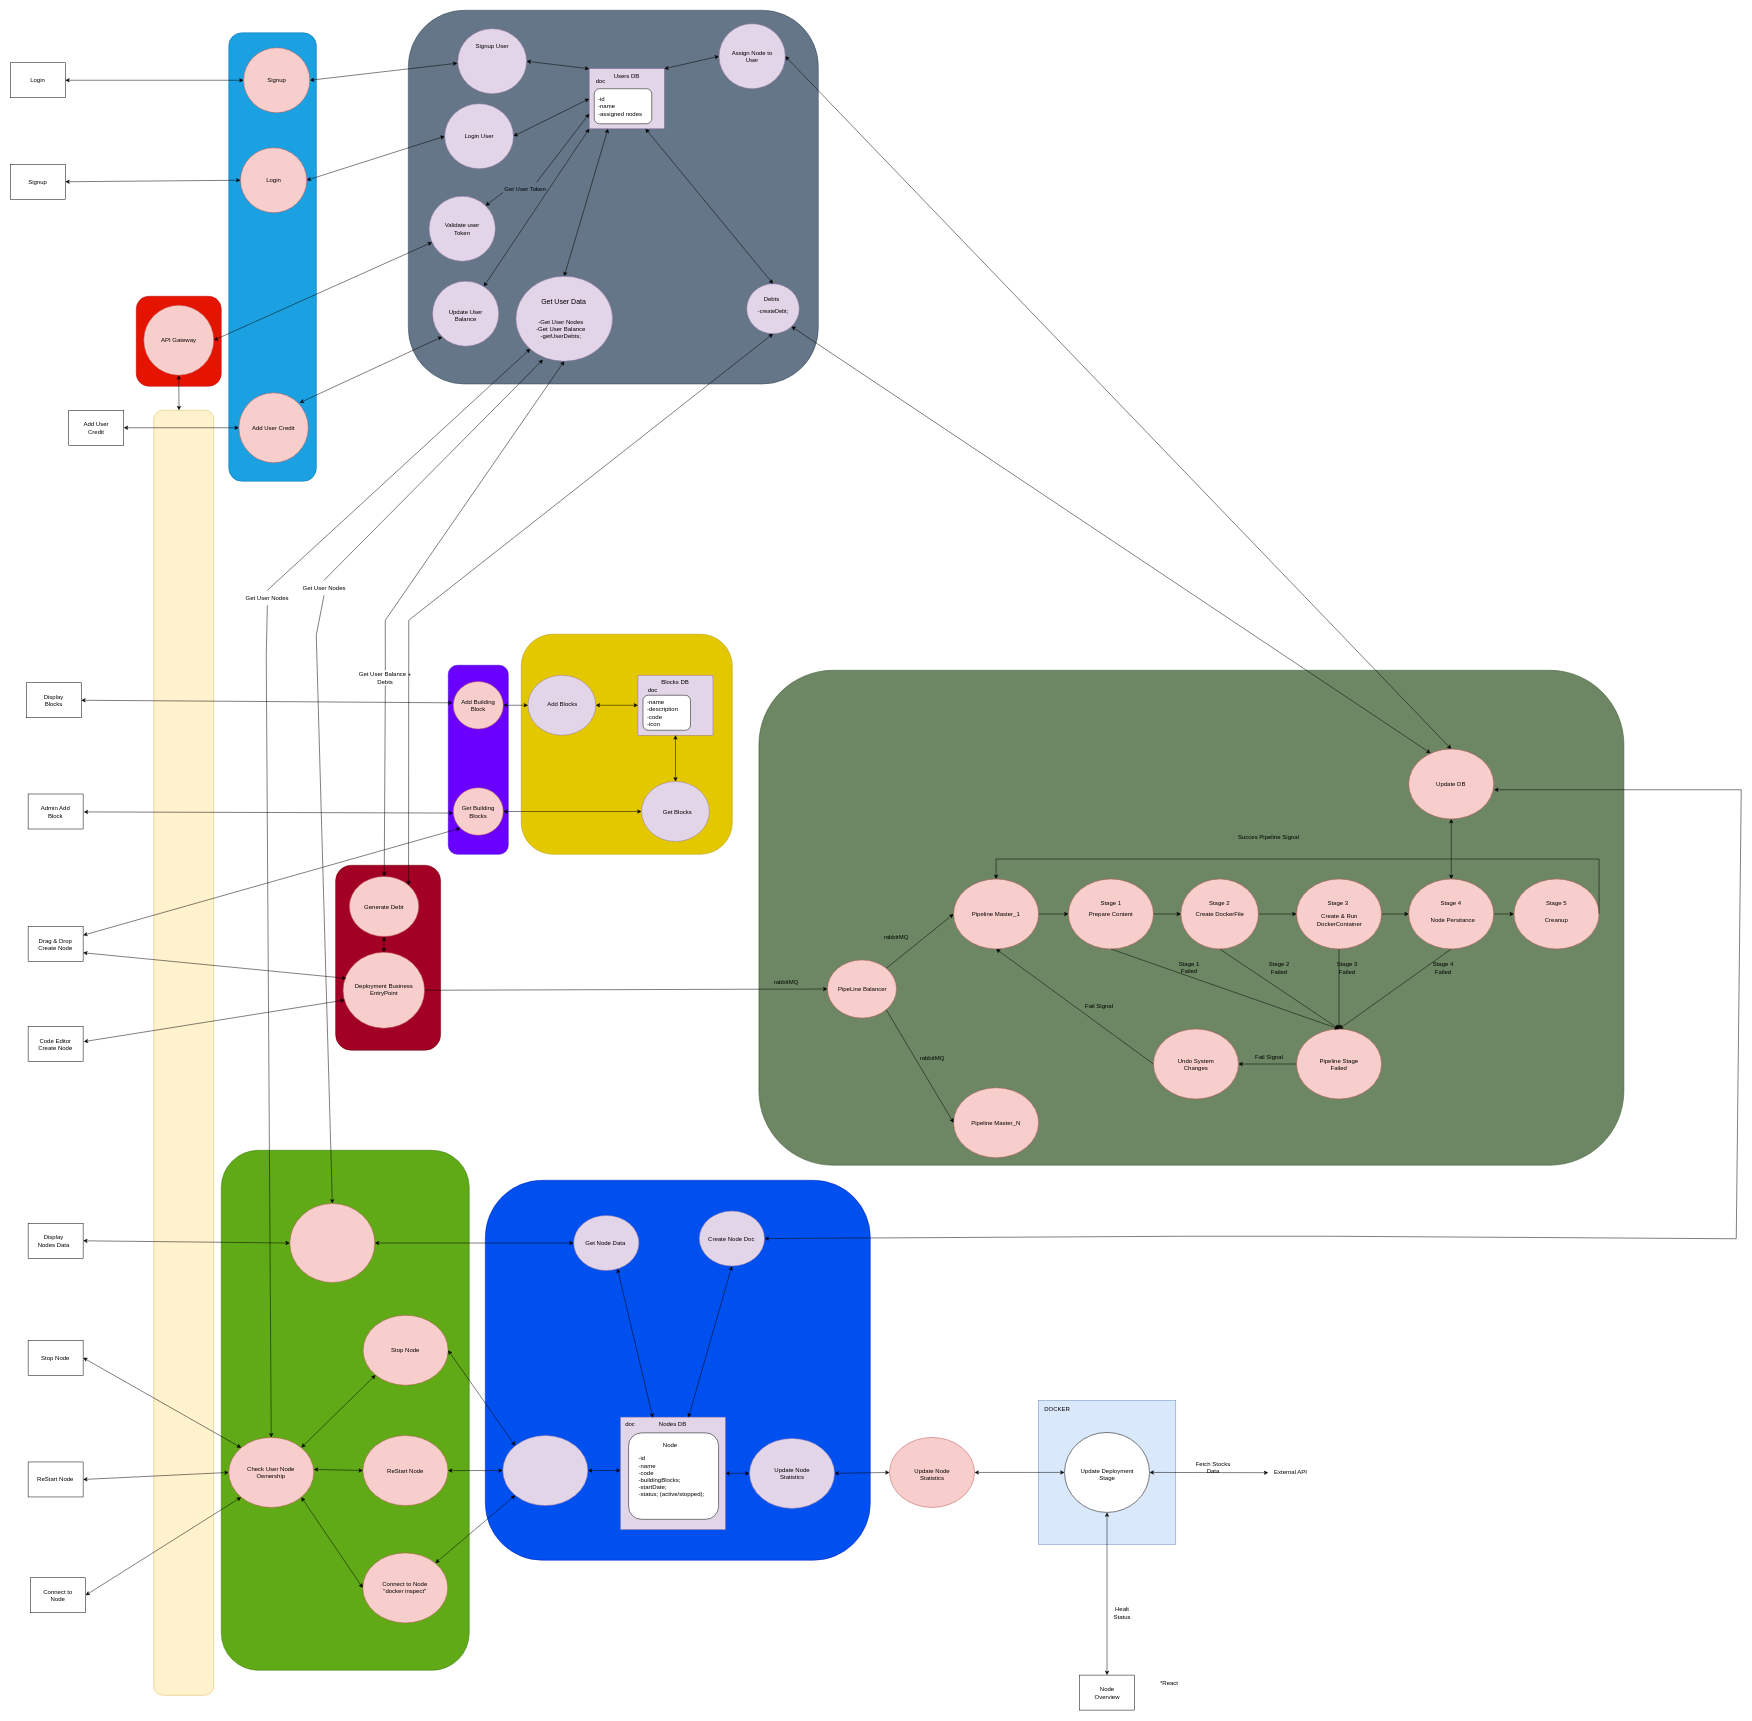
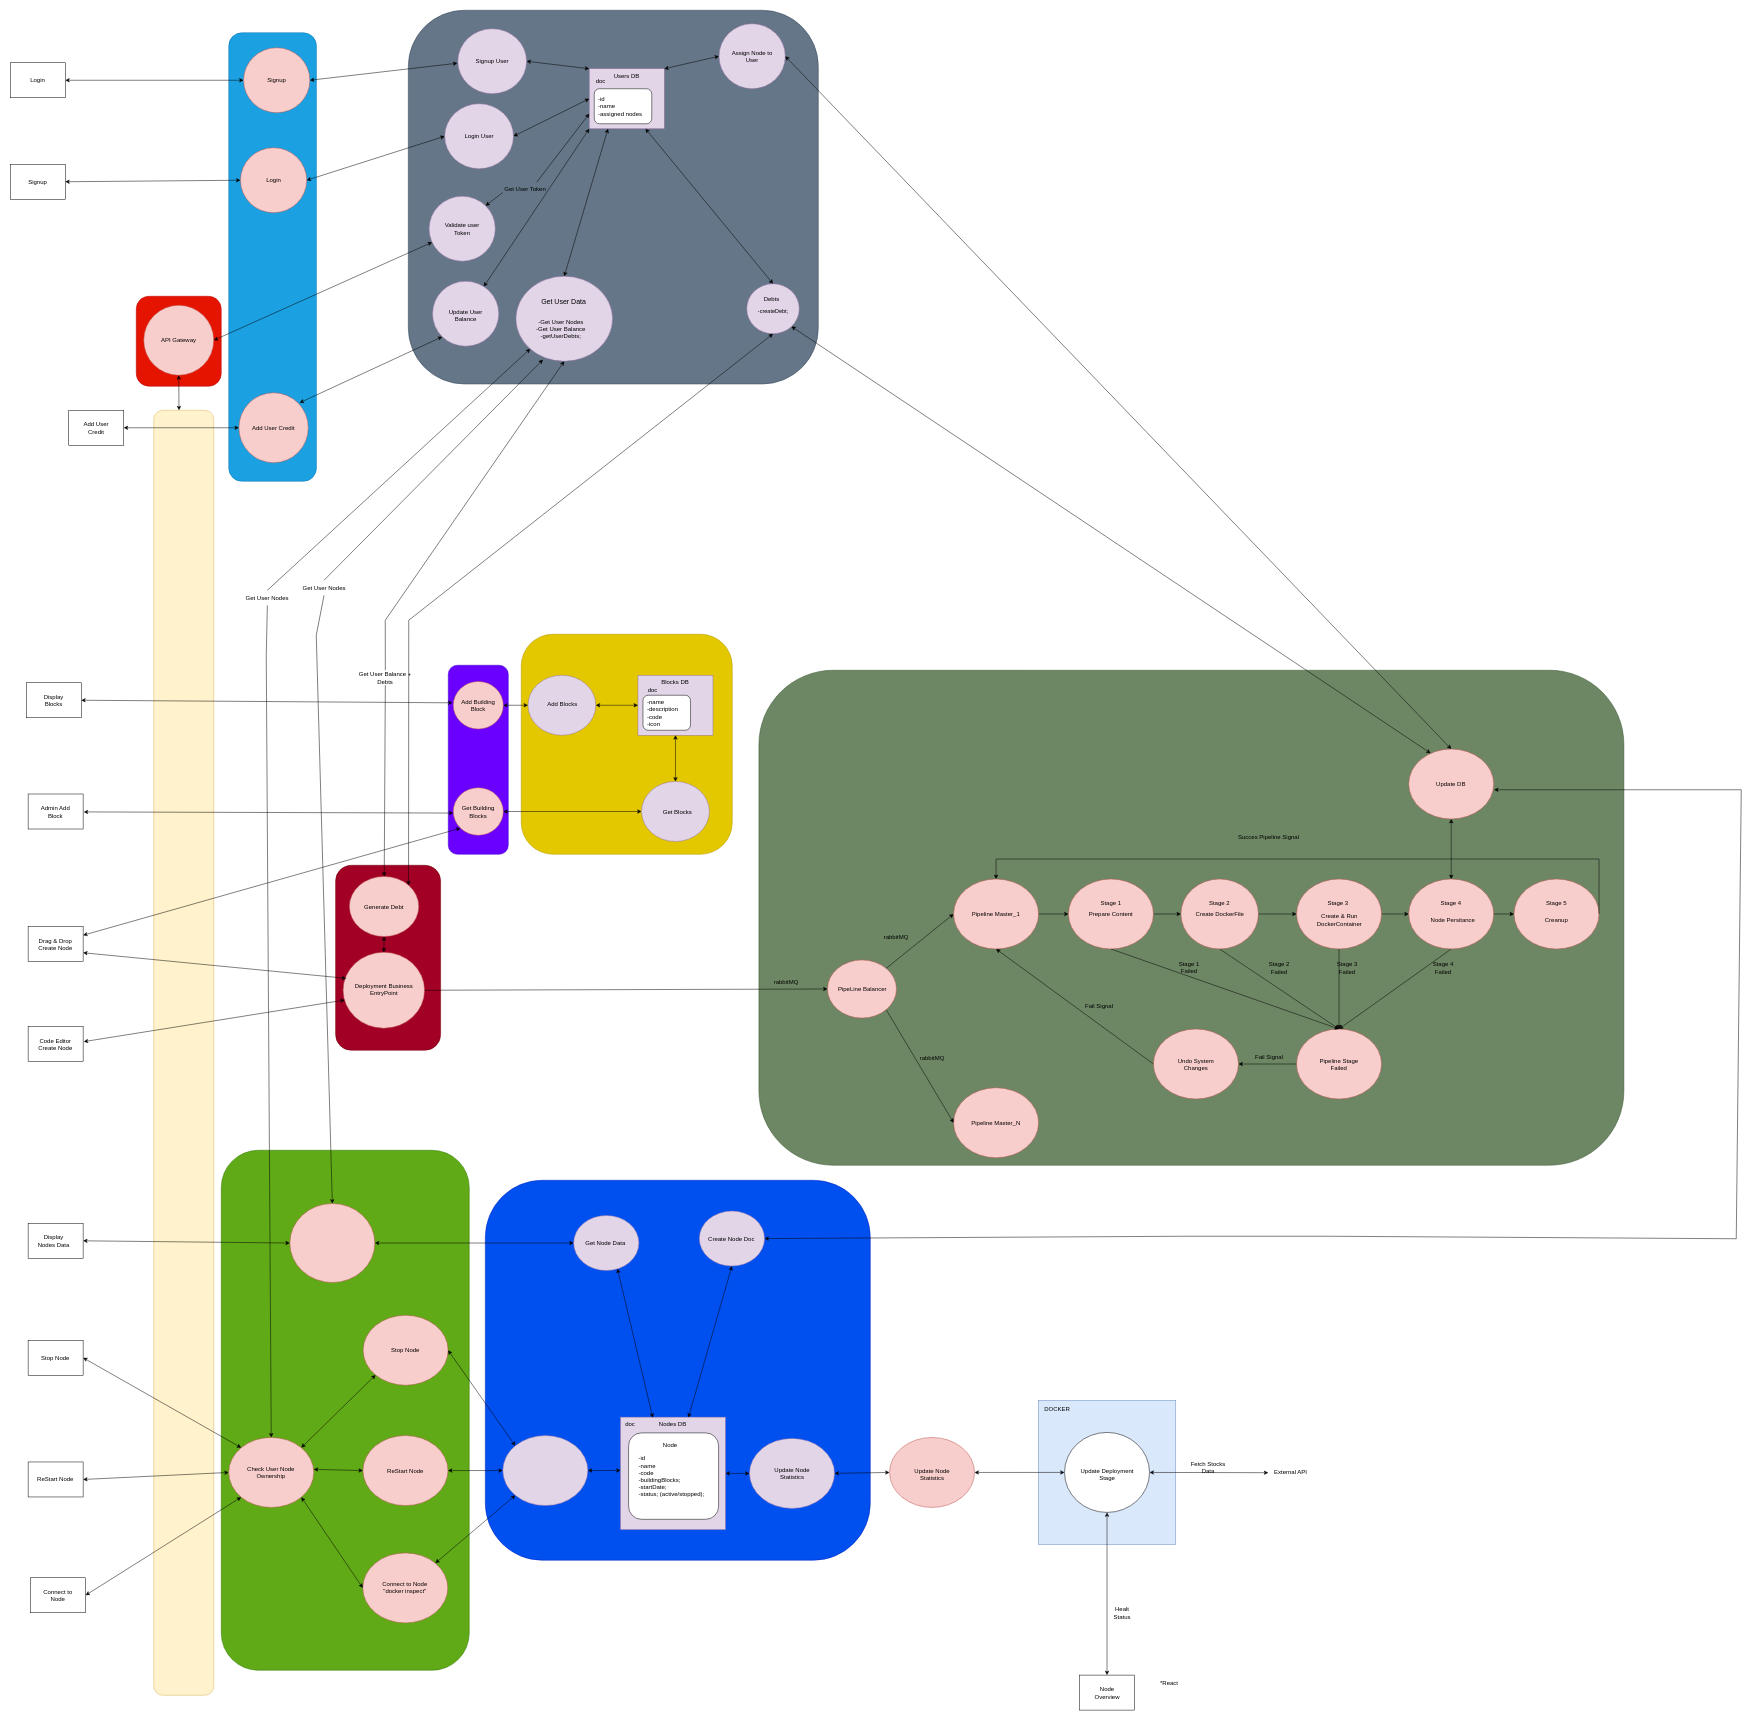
(492, 46) -> (492, 61)
(1213, 1467) -> (1208, 1467)
